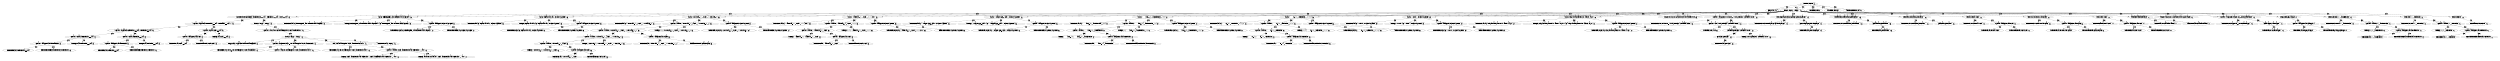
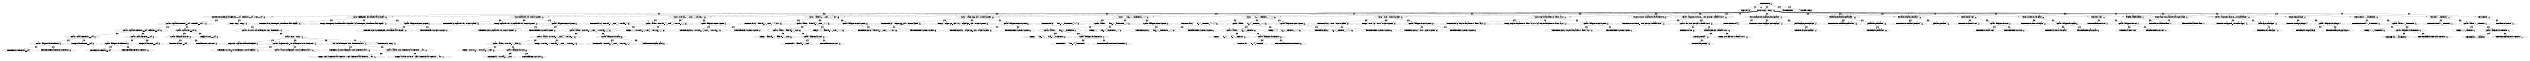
(1831, 7) -> (1748, 21)
none -> (2297, 24)
